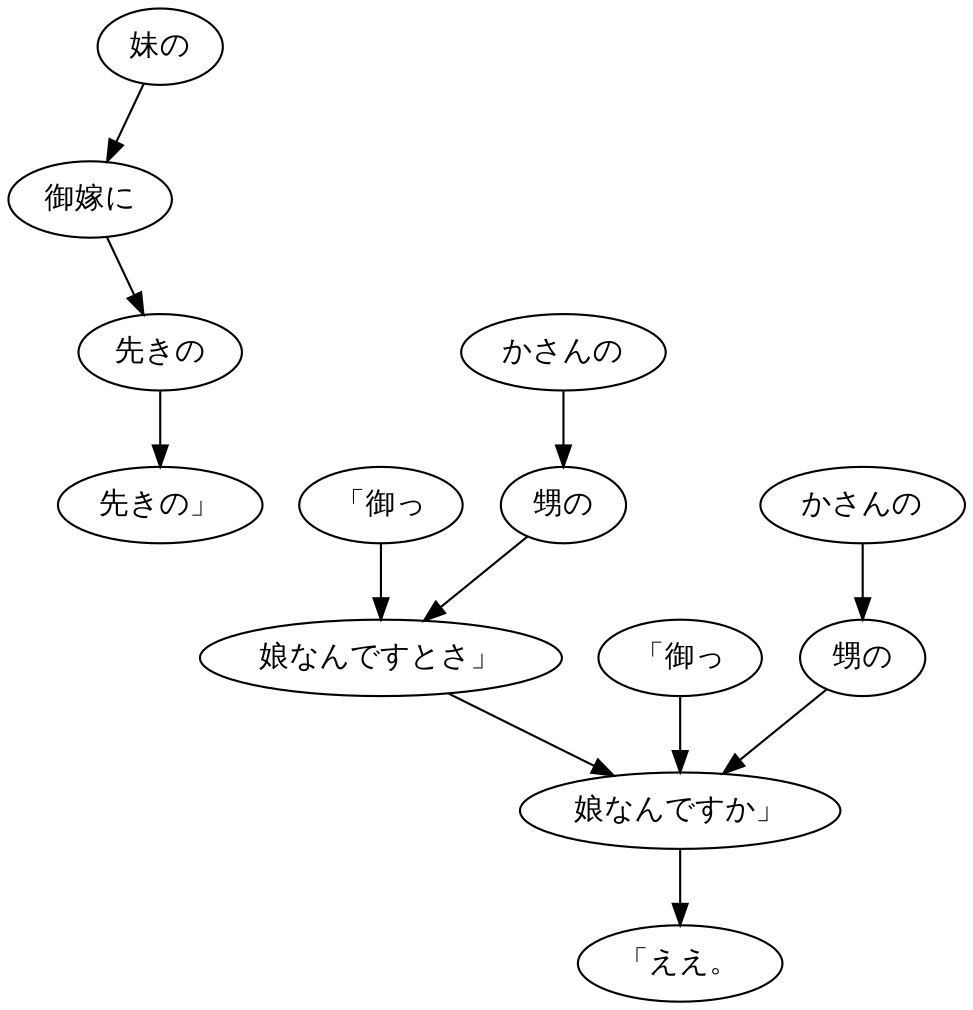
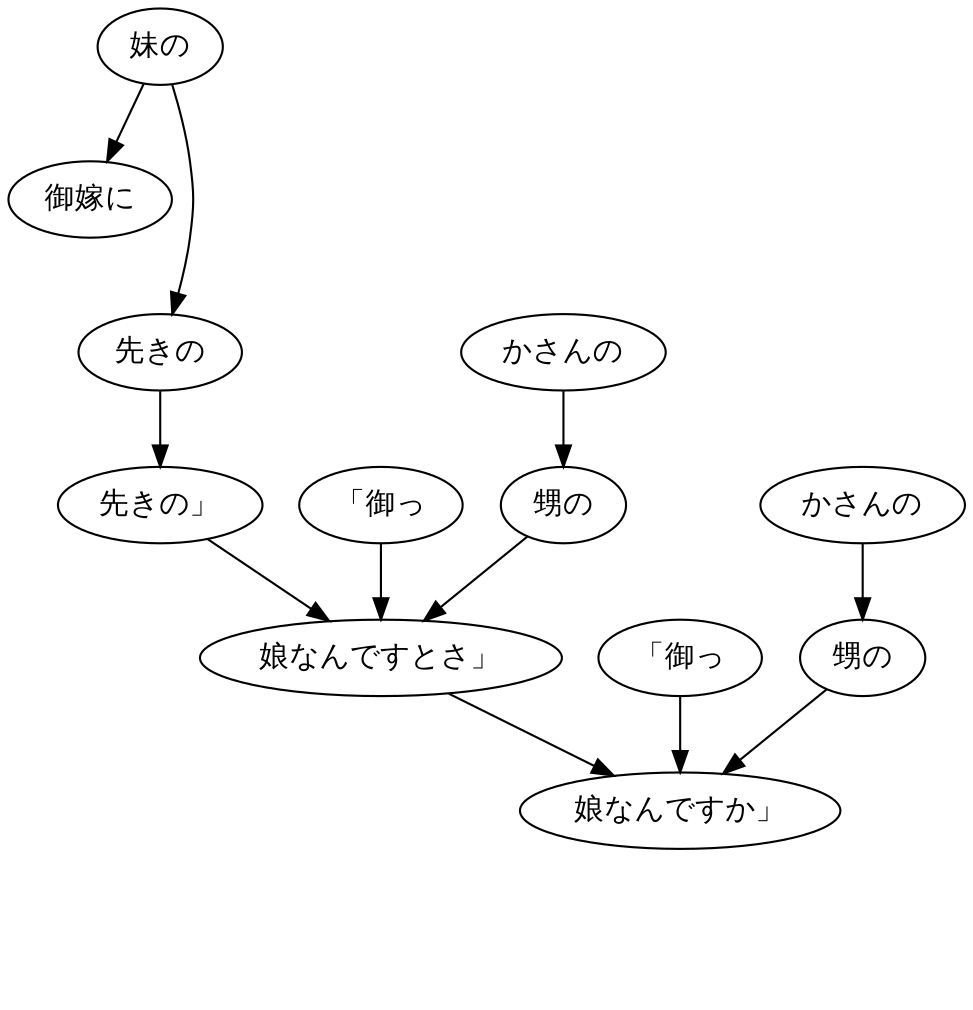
(121, 266) -> (193, 189)
none -> (259, 574)
(680, 963) -> none
